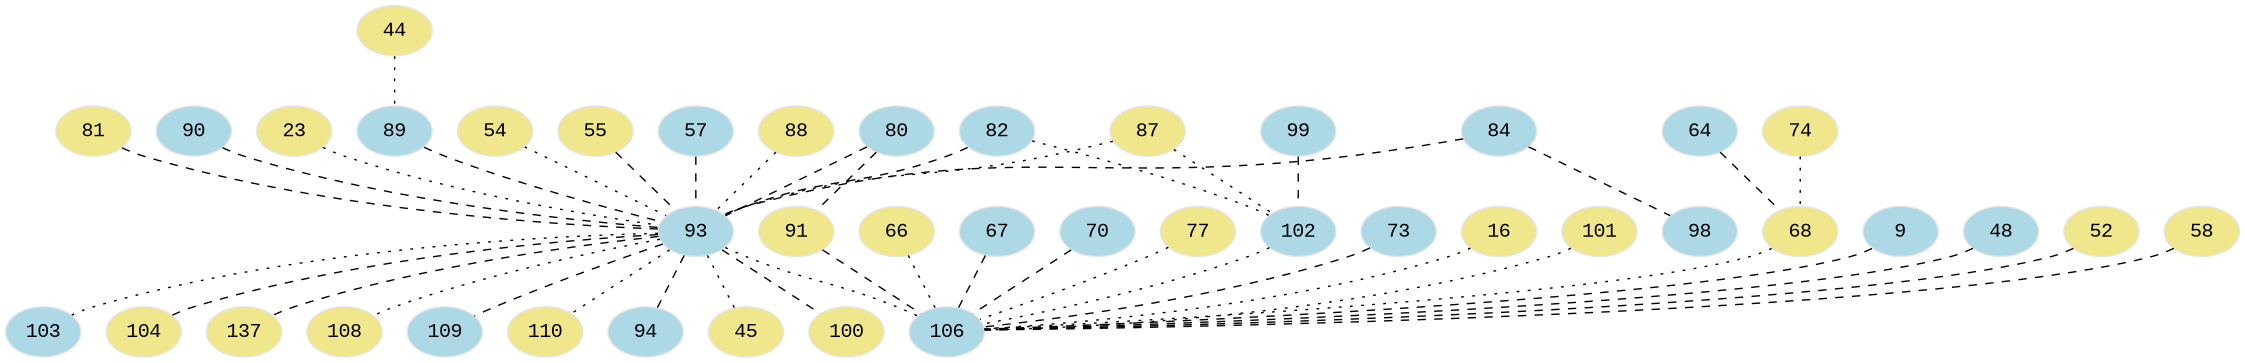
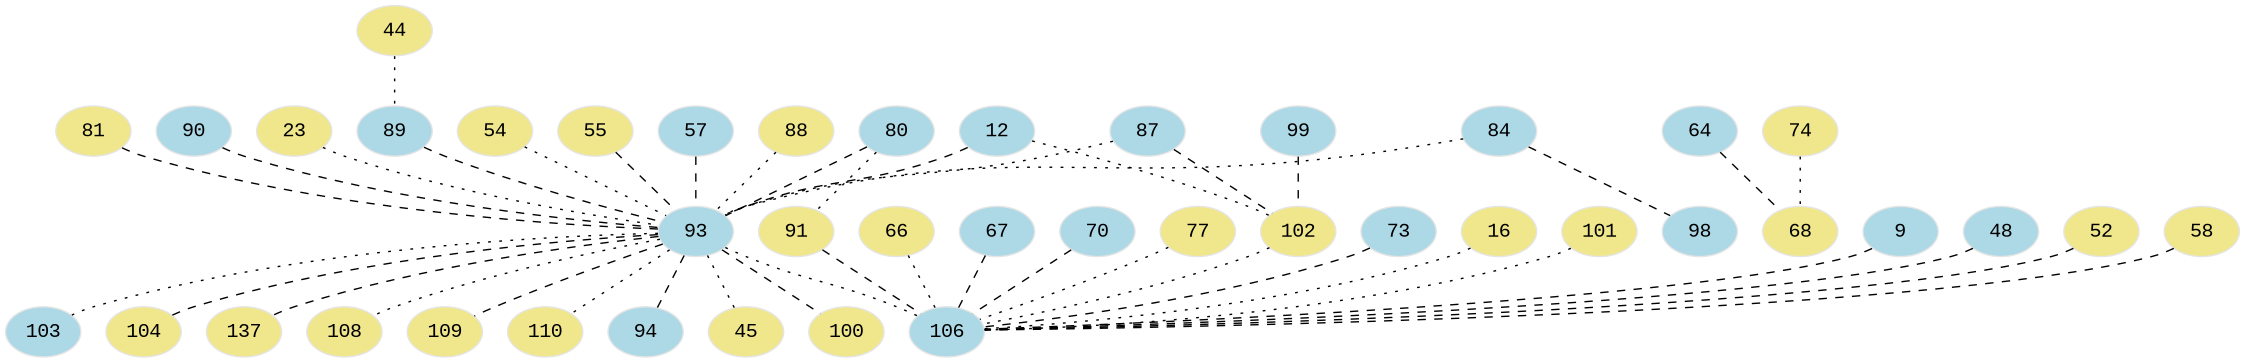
(997, 131) -> (997, 131)
(1148, 131) -> (1148, 131)
(1092, 168) -> (1092, 168)
(858, 170) -> (858, 170)
(1223, 181) -> (1223, 181)
(1298, 231) -> (1298, 231)
(1538, 289) -> none
(445, 332) -> (445, 332)
